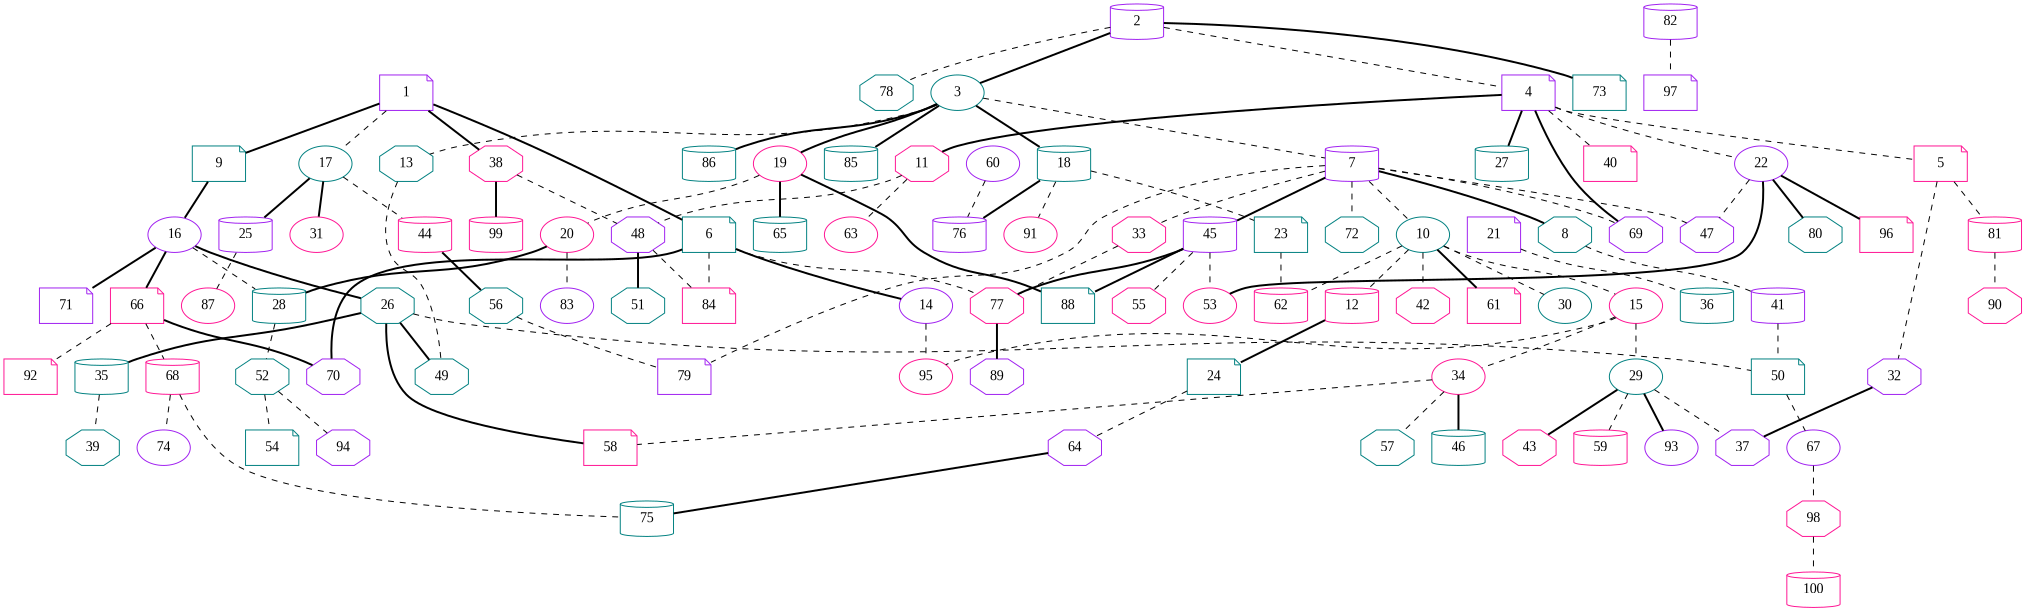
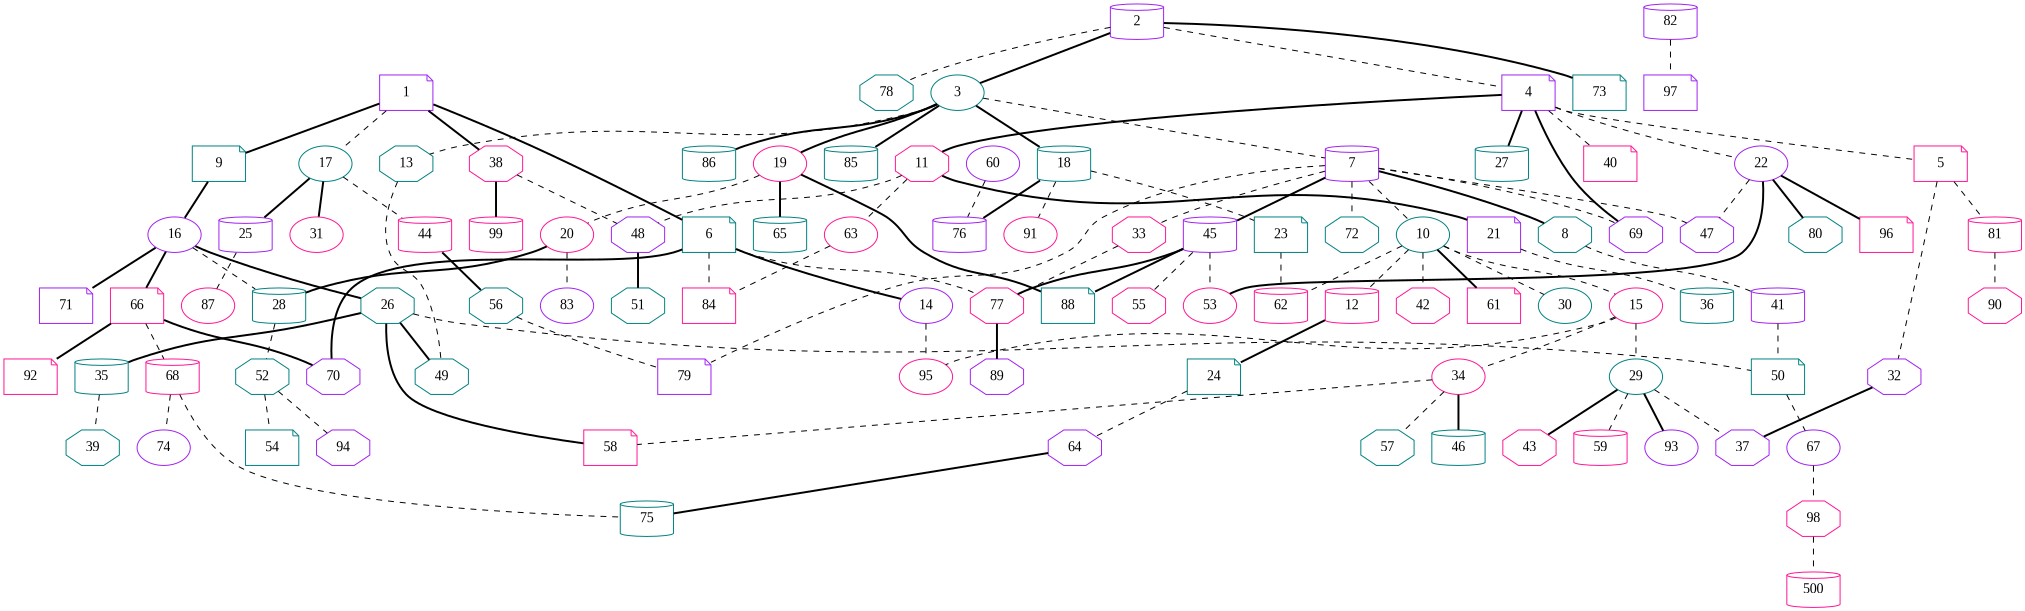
none -> (1178, 201)
(672, 269) -> (778, 271)
(84, 341) -> (84, 341)
(1813, 590) -> (1813, 590)
